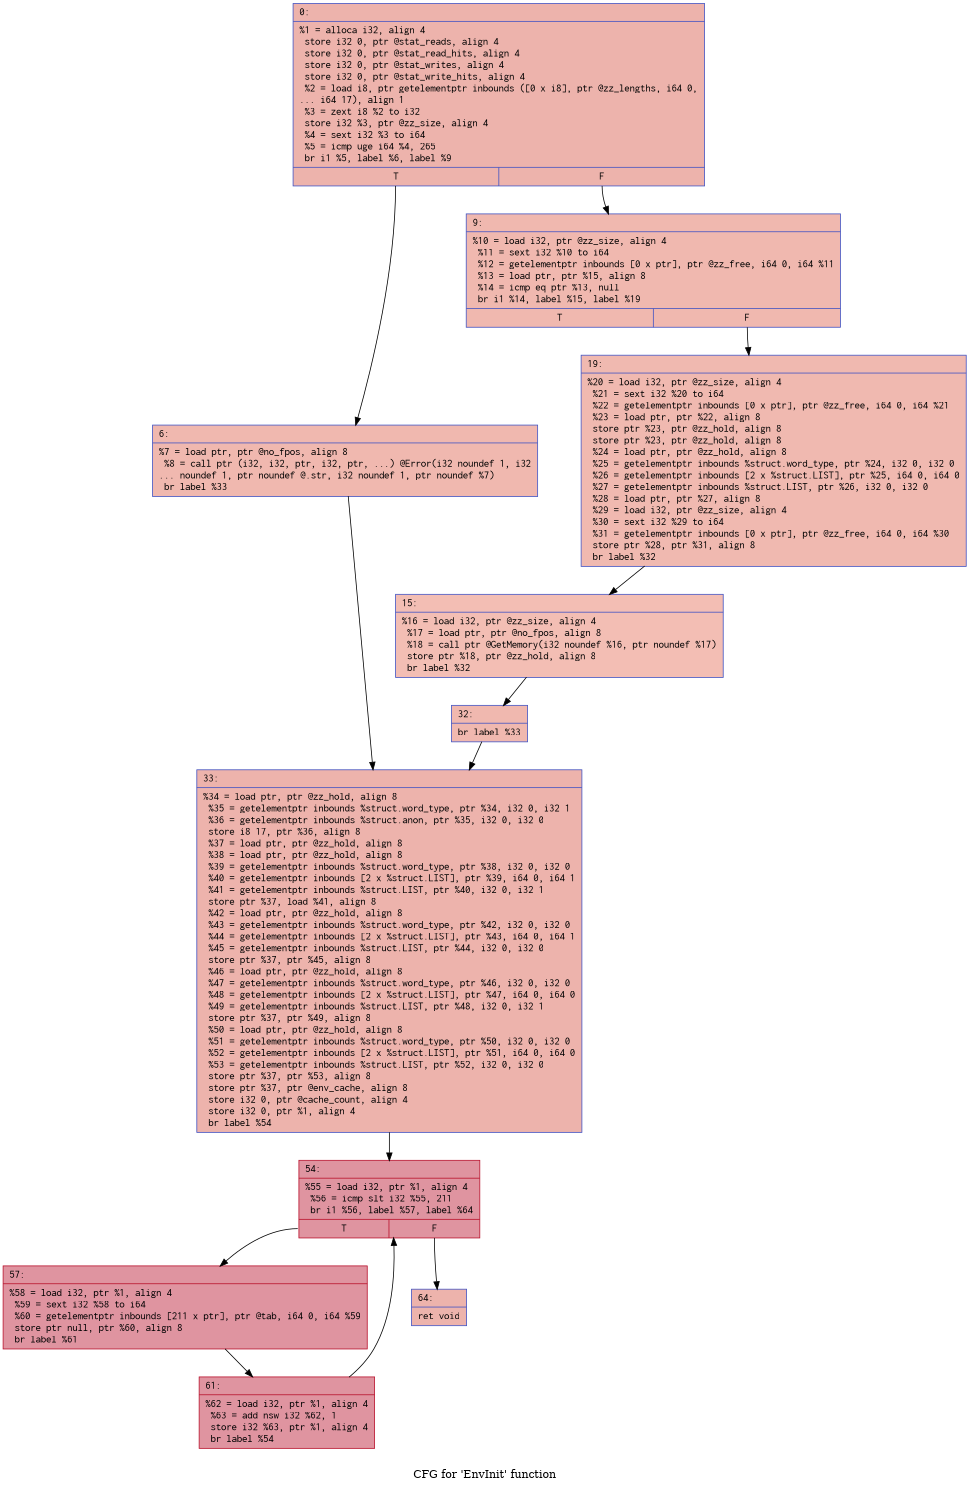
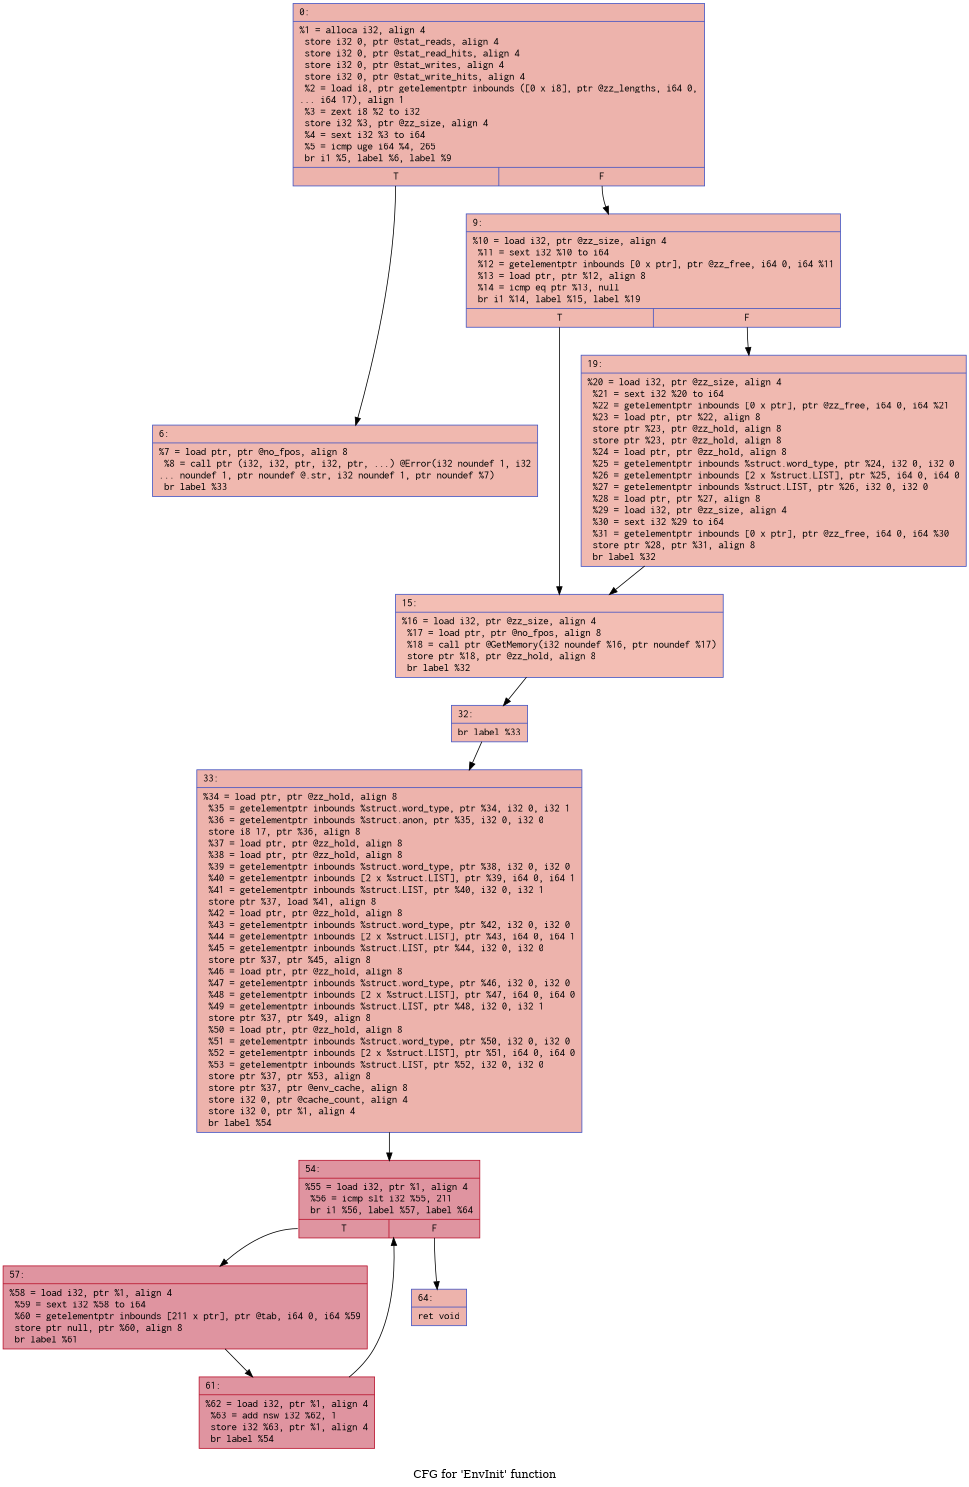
(559, 276) -> (559, 276)
none -> (559, 457)
(360, 629) -> none
